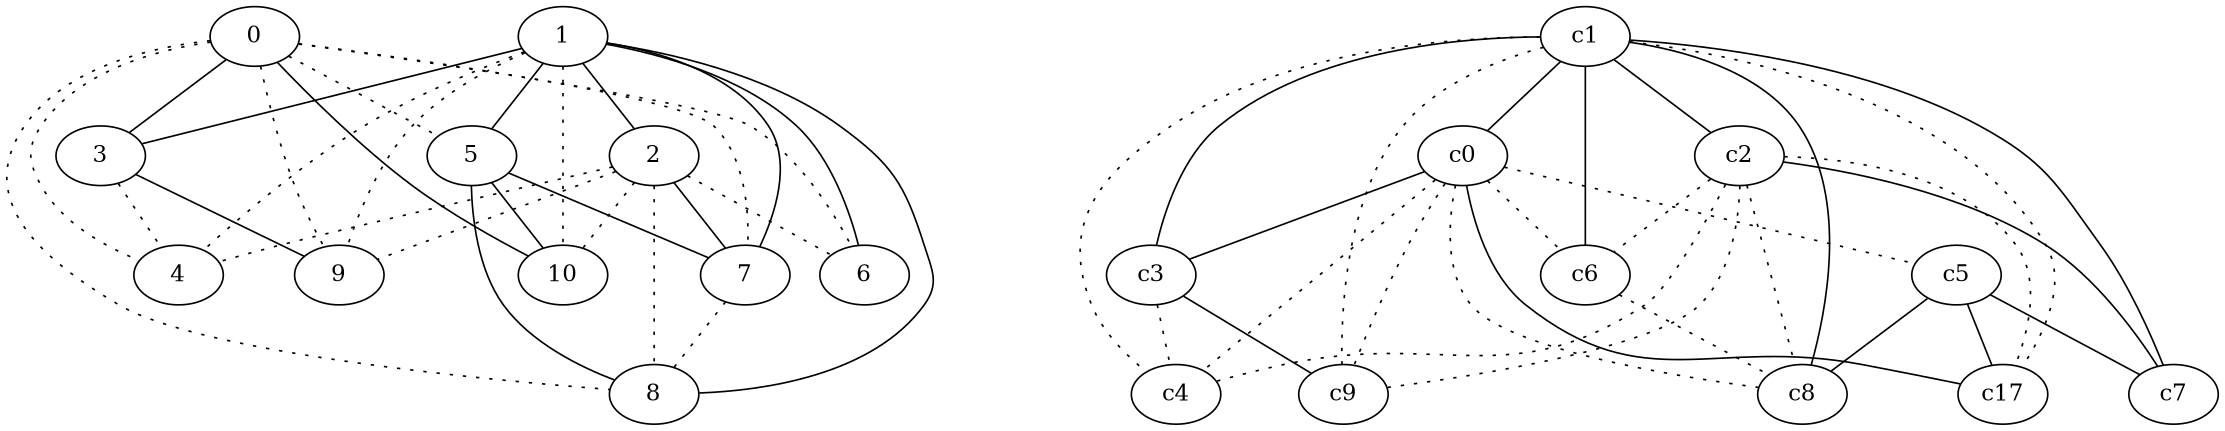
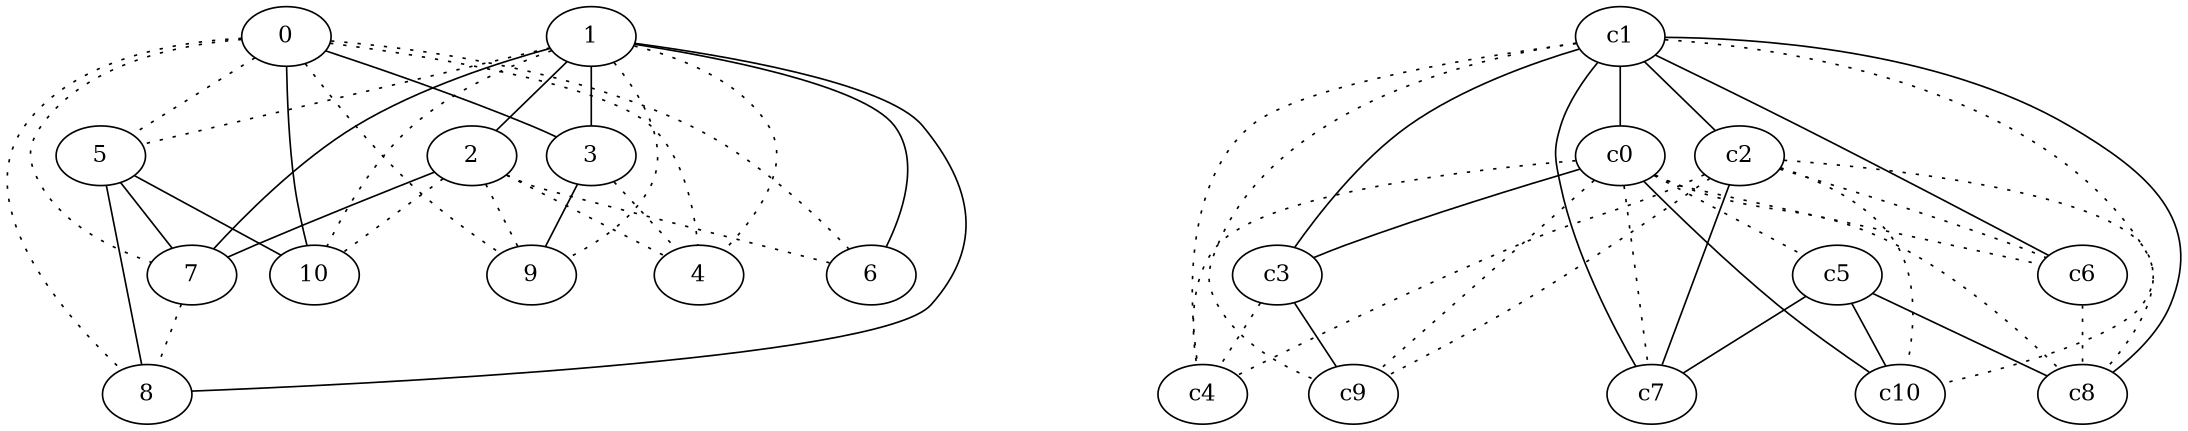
(517, 96) -> (346, 96)
(654, 275) -> none
none -> (1636, 275)
(2003, 394) -> (1900, 394)
